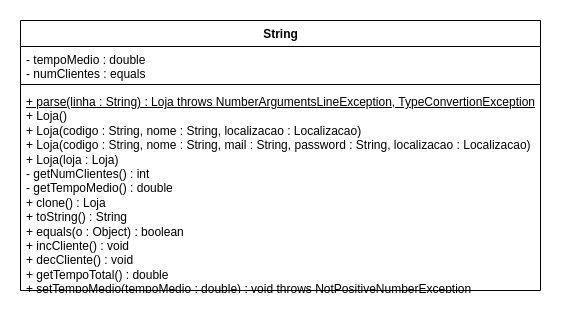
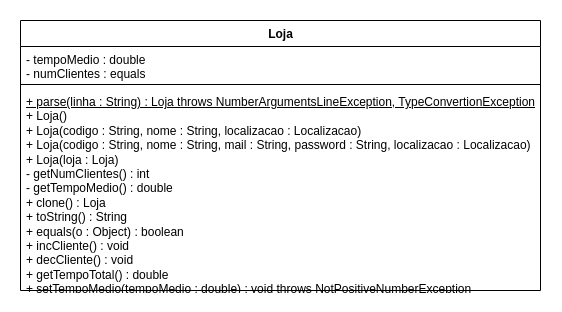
(281, 35) -> (281, 35)
